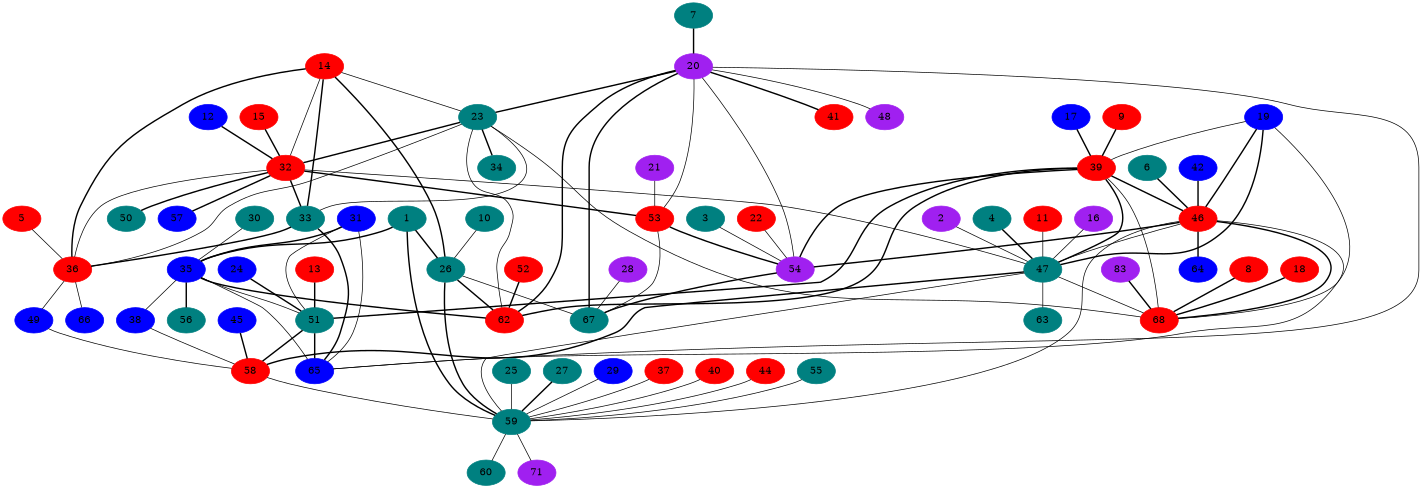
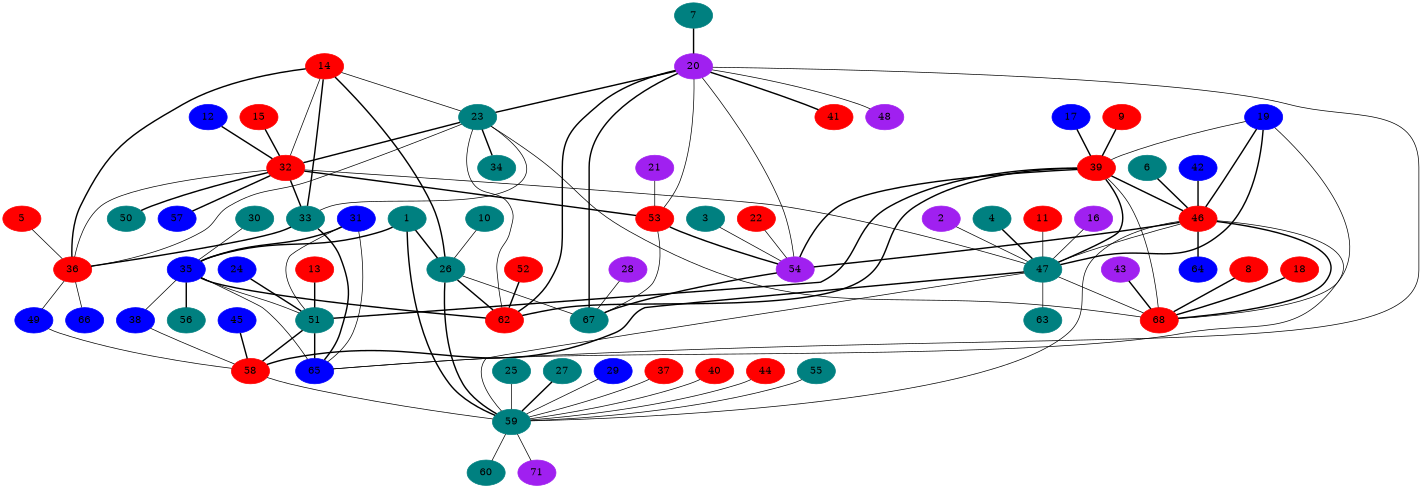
(1120, 270) -> (1120, 270)
